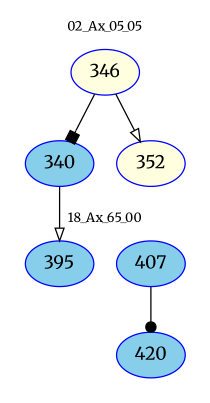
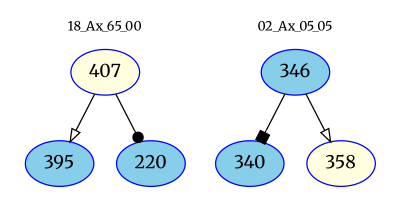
(105, 72) -> (295, 72)
(151, 164) -> (341, 164)
(60, 214) -> (85, 112)
(151, 264) -> (105, 72)
(151, 355) -> (151, 164)
